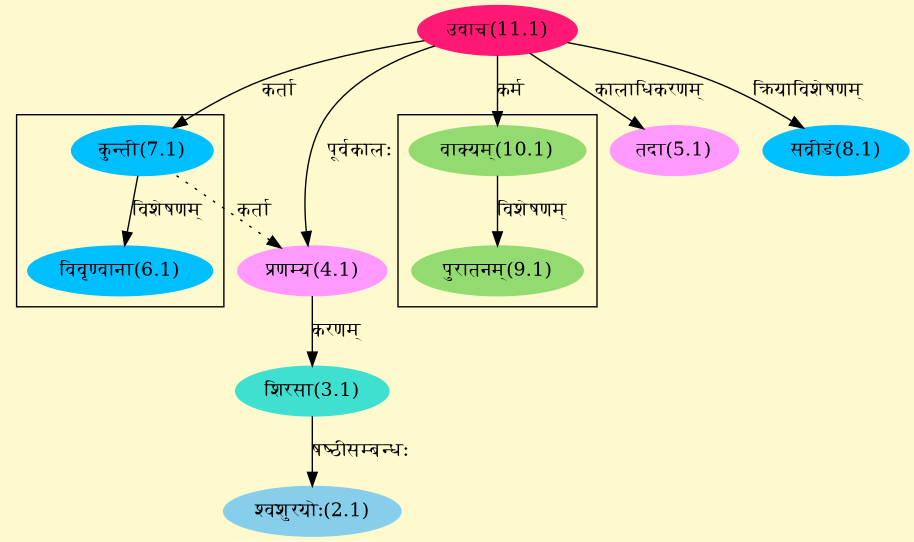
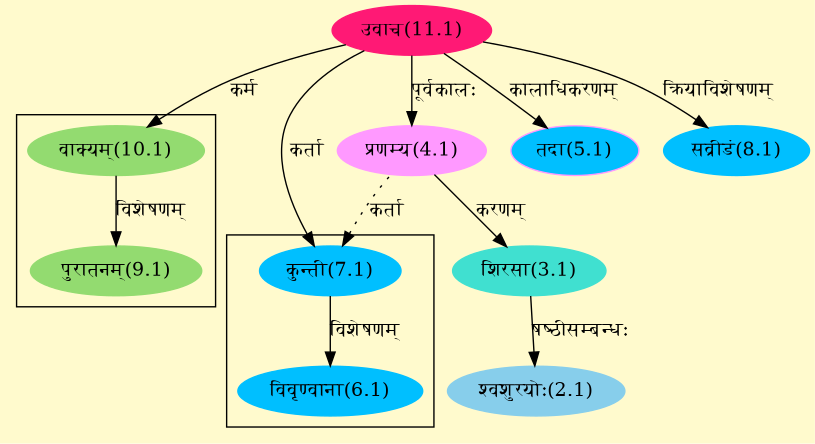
(674, 151) -> (575, 151)
(214, 202) -> (368, 203)
